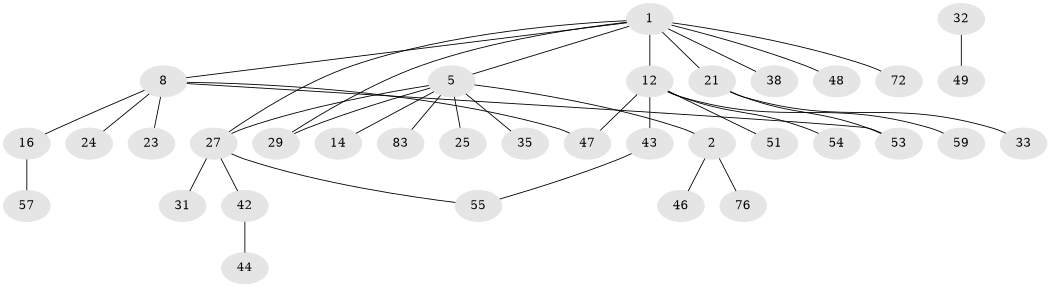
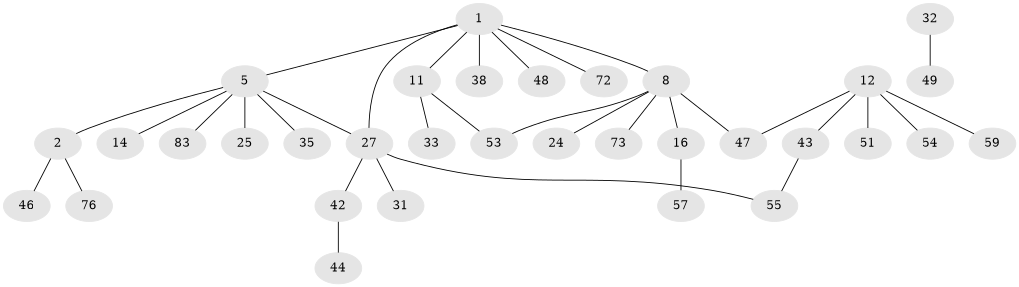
(650, 50) -> none
(712, 81) -> (417, 81)
(151, 144) -> (619, 144)
(276, 144) -> none
